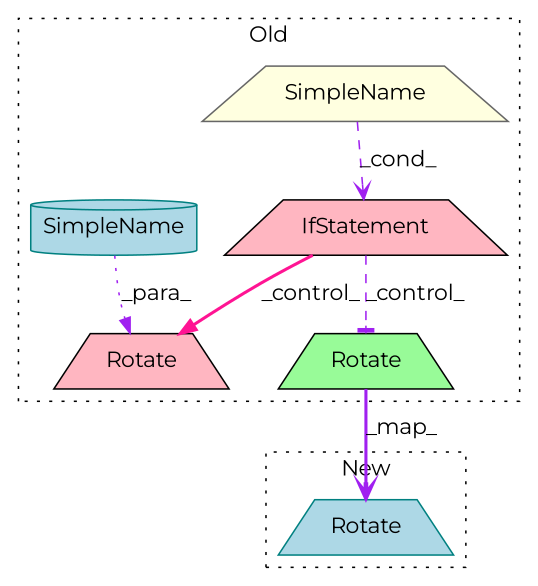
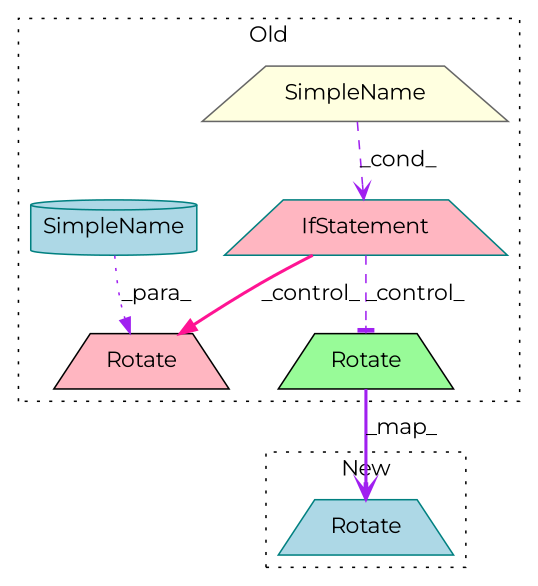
(366, 228) -> (366, 228)
